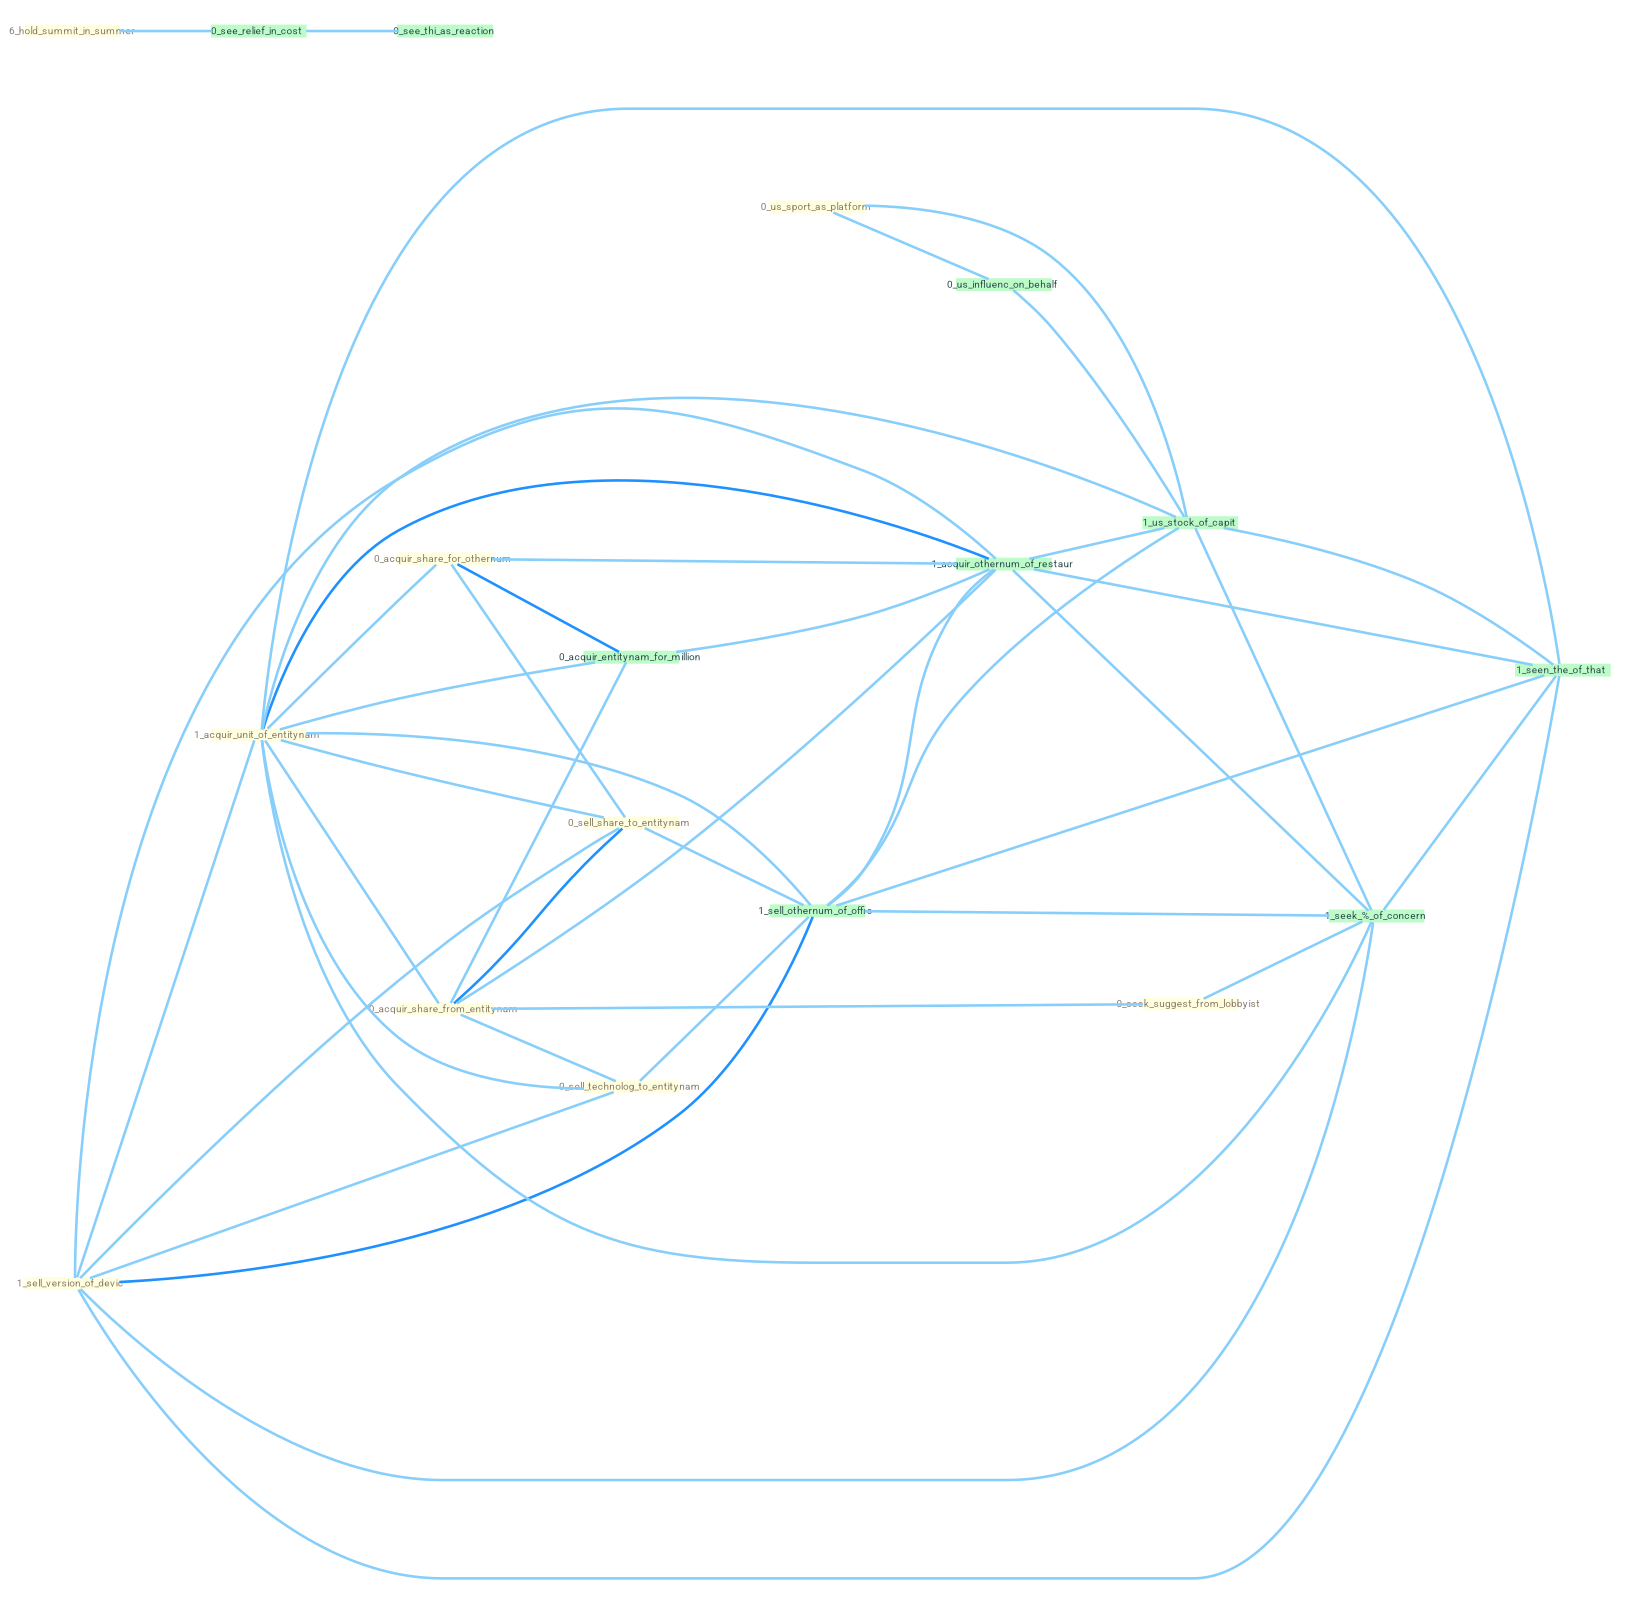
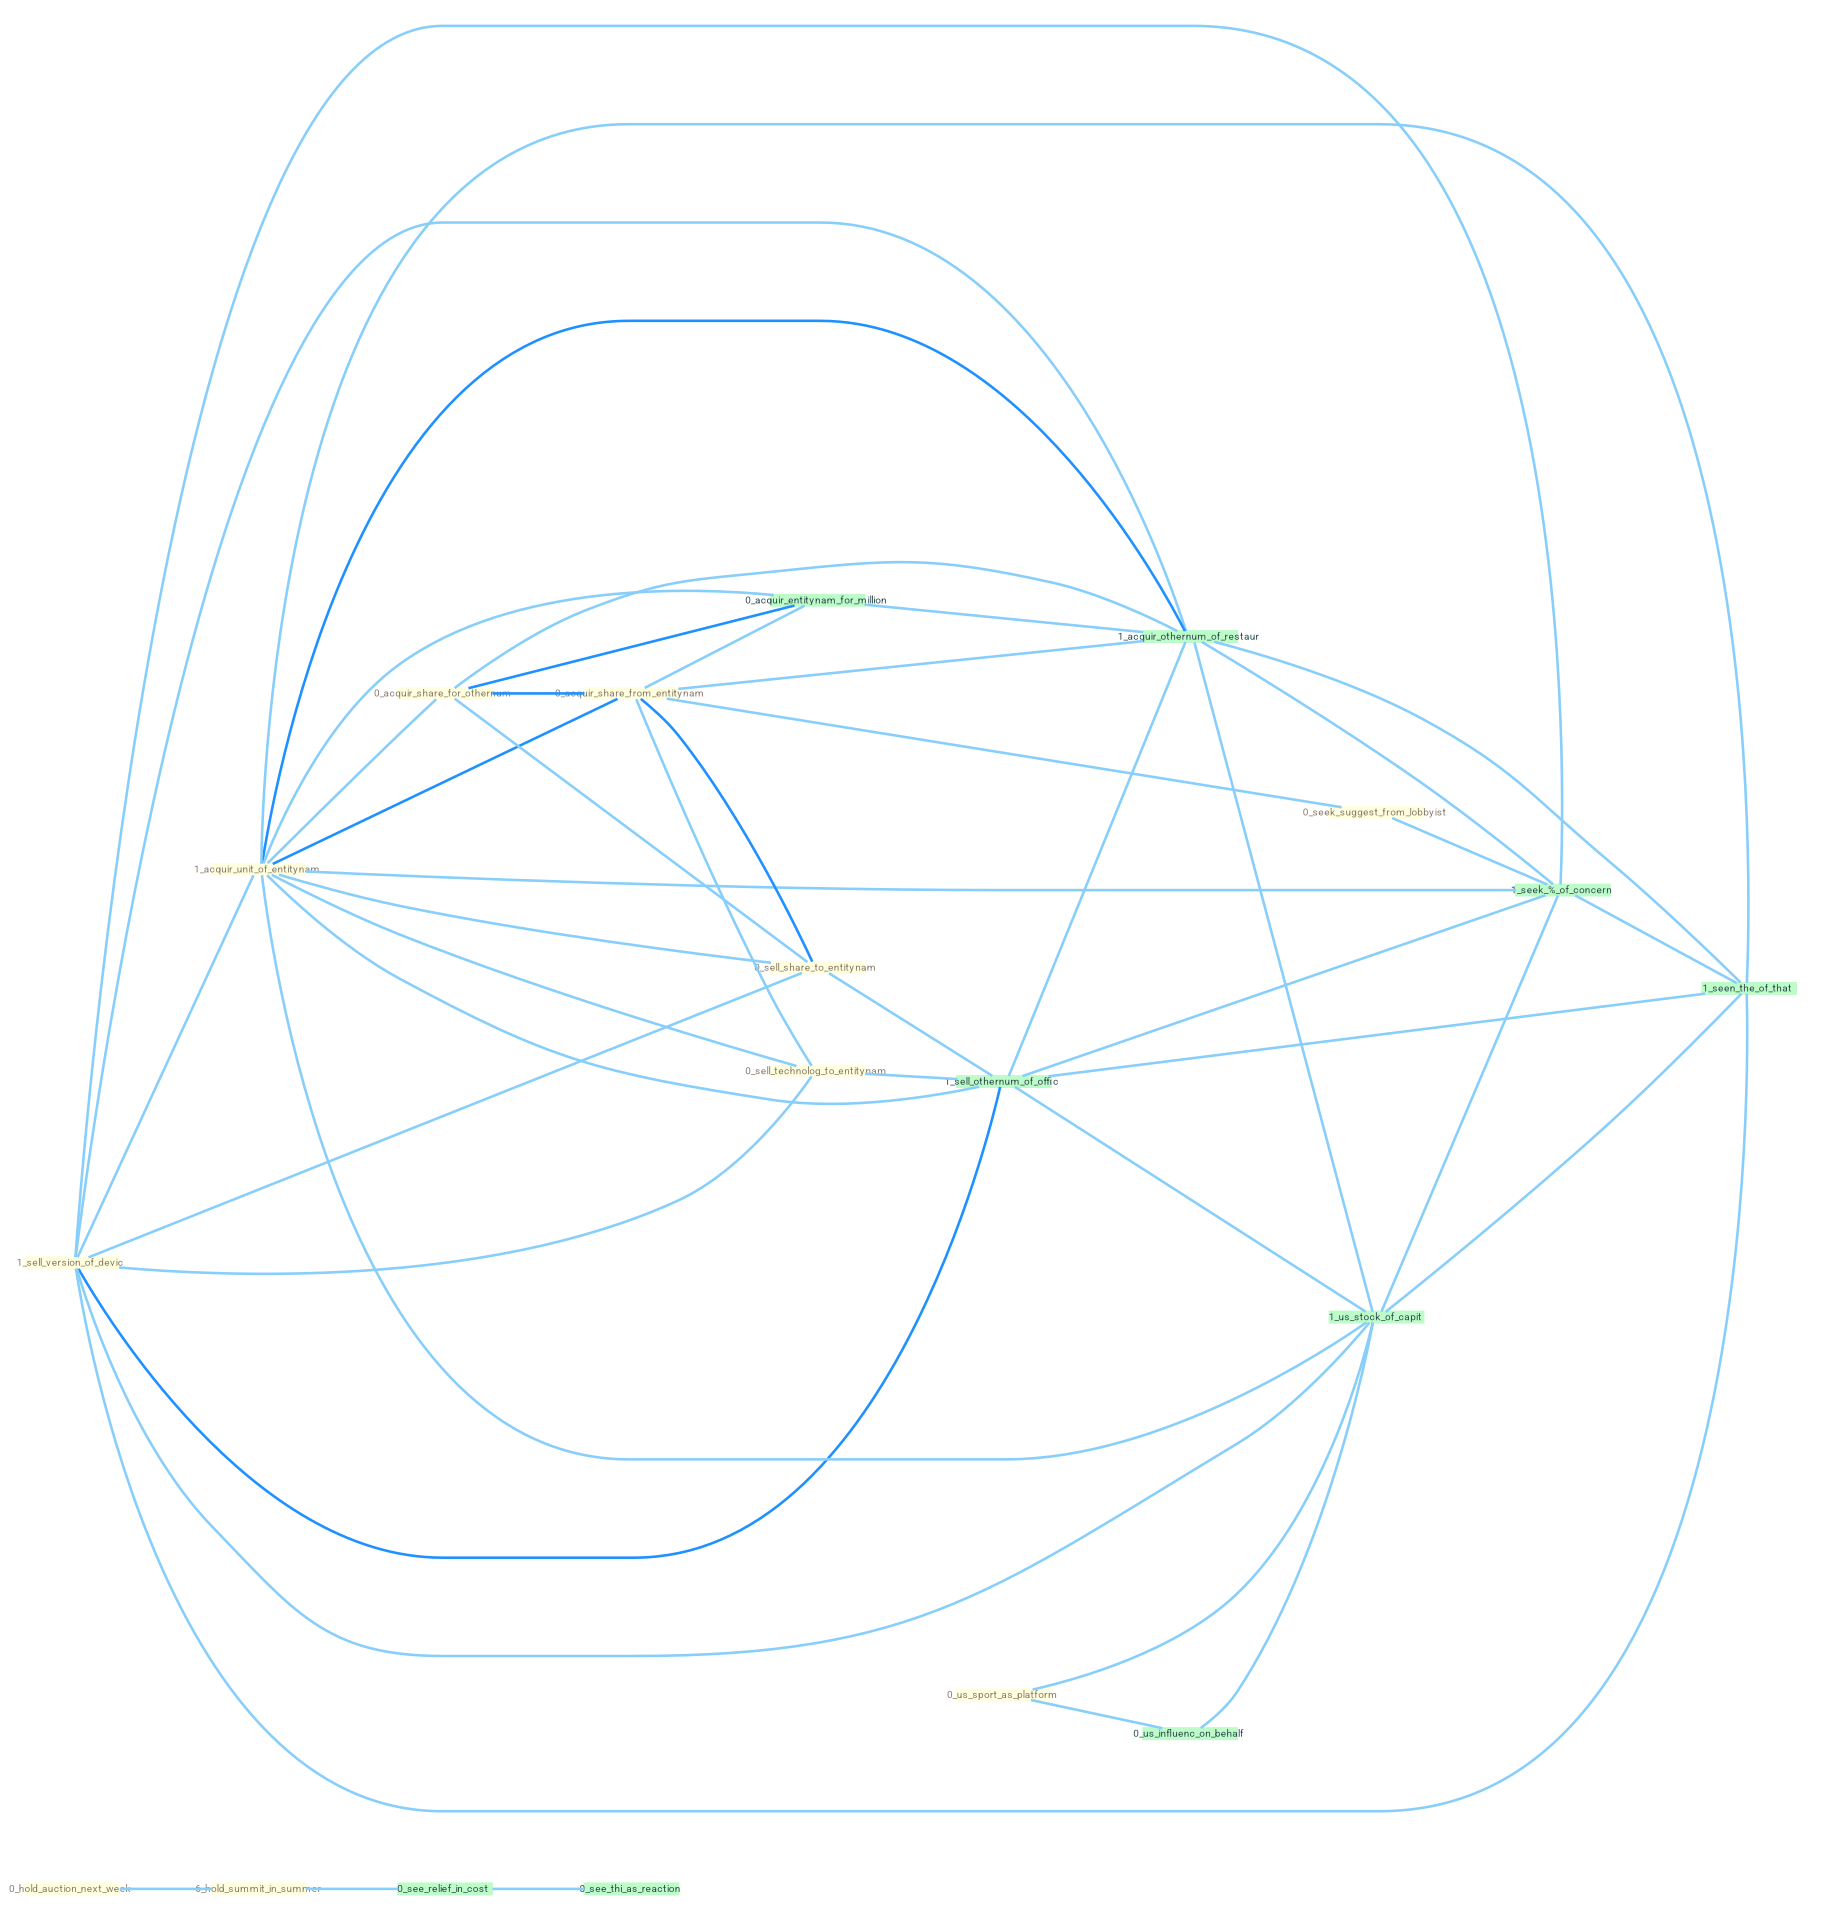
none -> (538, 693)
(352, 872) -> (445, 781)
none -> (670, 1655)
none -> (72, 1889)
